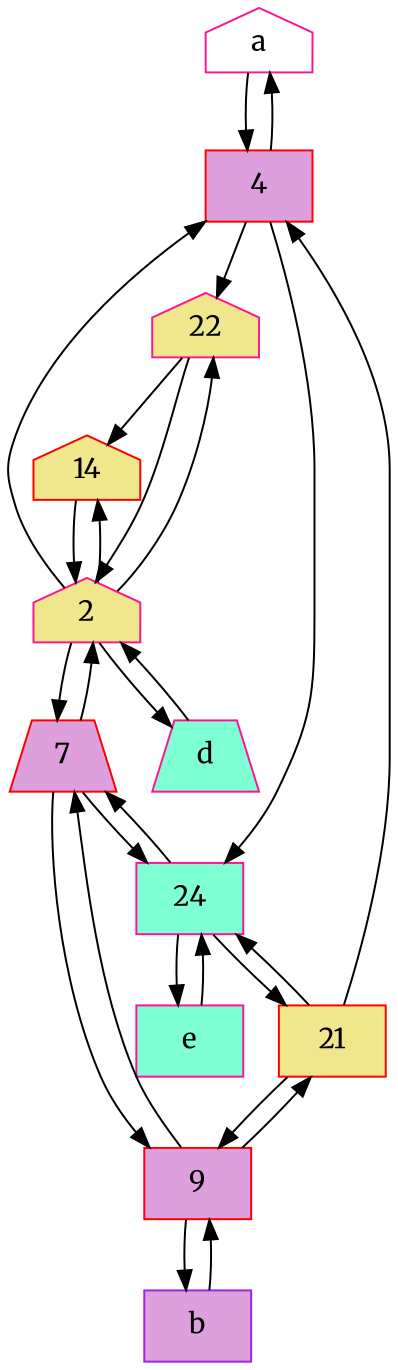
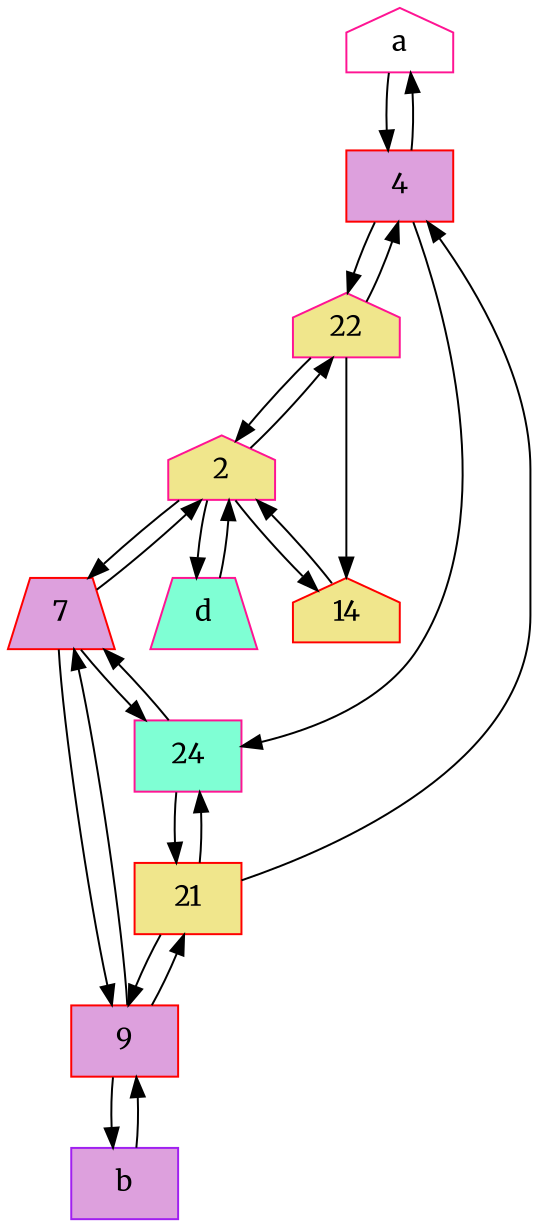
(38, 390) -> (380, 272)
(190, 1041) -> none
